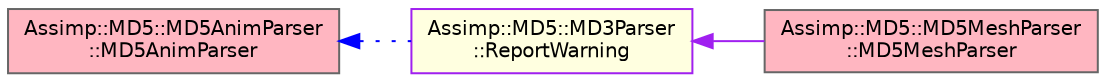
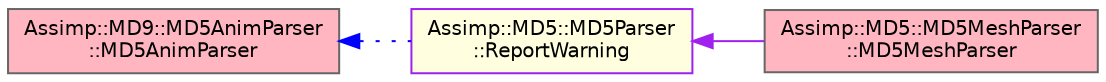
(174, 41) -> (174, 41)
(552, 41) -> (552, 41)
